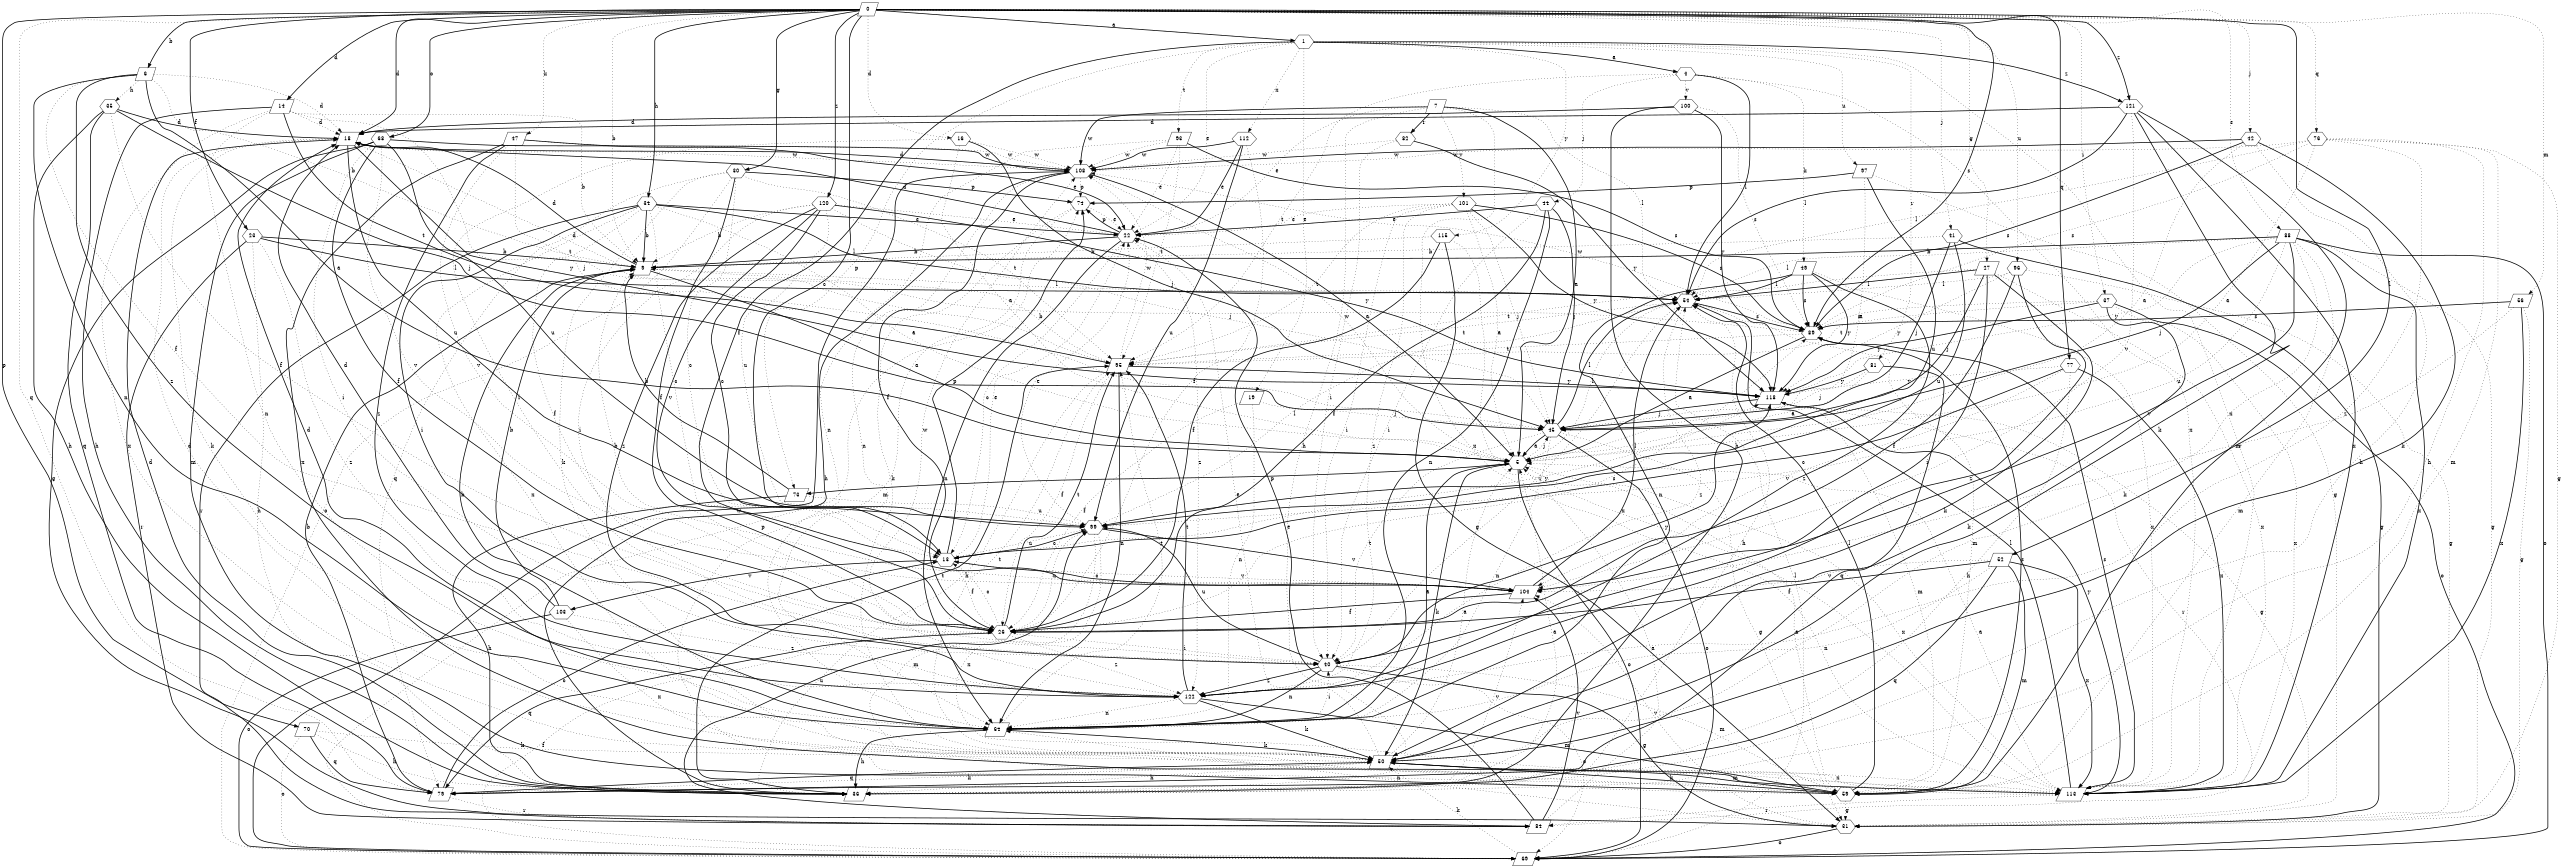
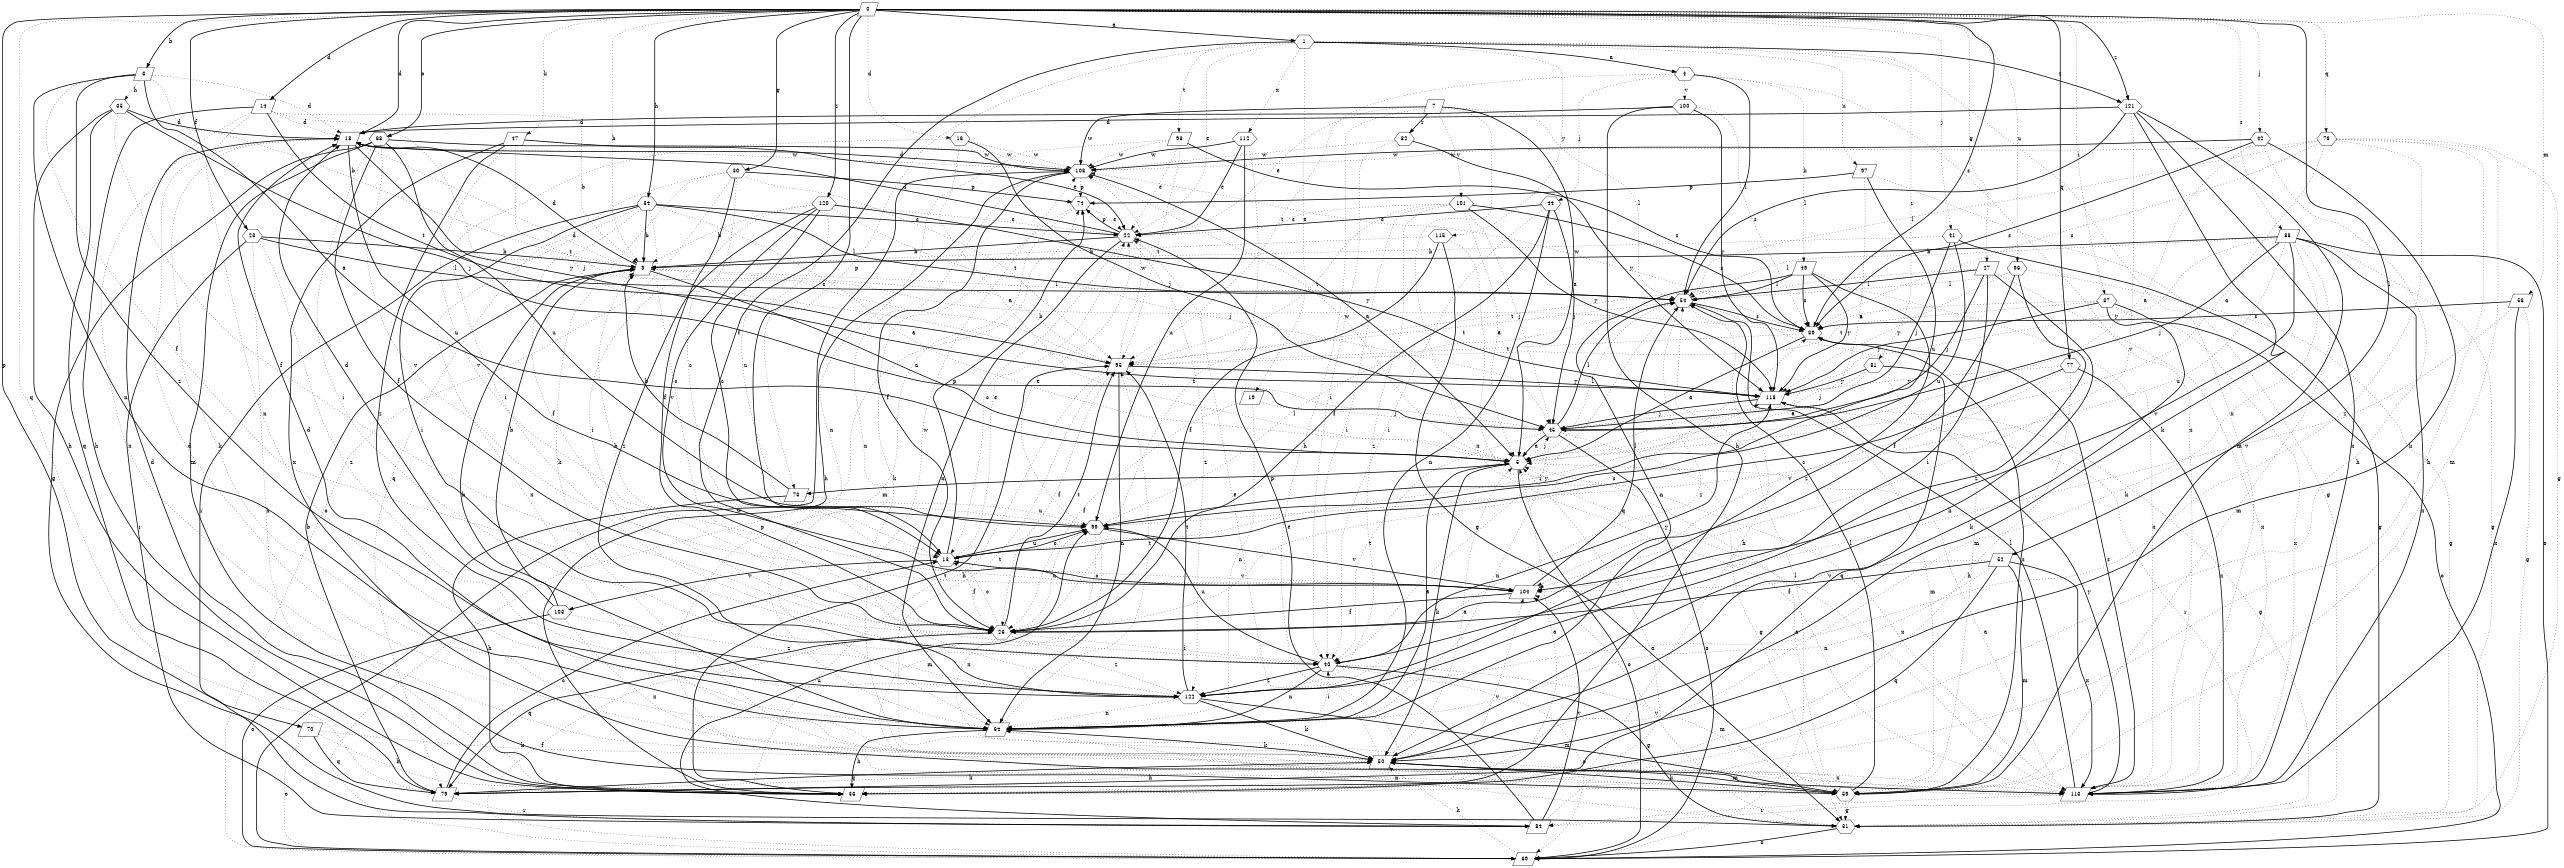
(1623, 511) -> (1624, 511)
(1015, 545) -> (1015, 545)
